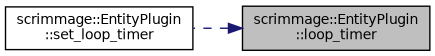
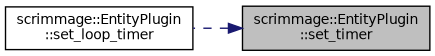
(336, 28) -> (336, 28)
